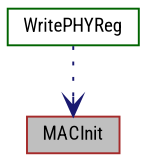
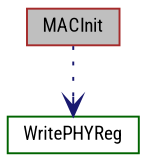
(73, 71) -> (73, 71)
